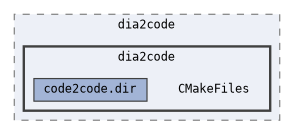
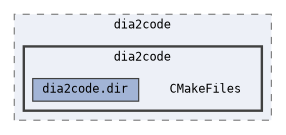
(90, 90) -> (86, 90)
